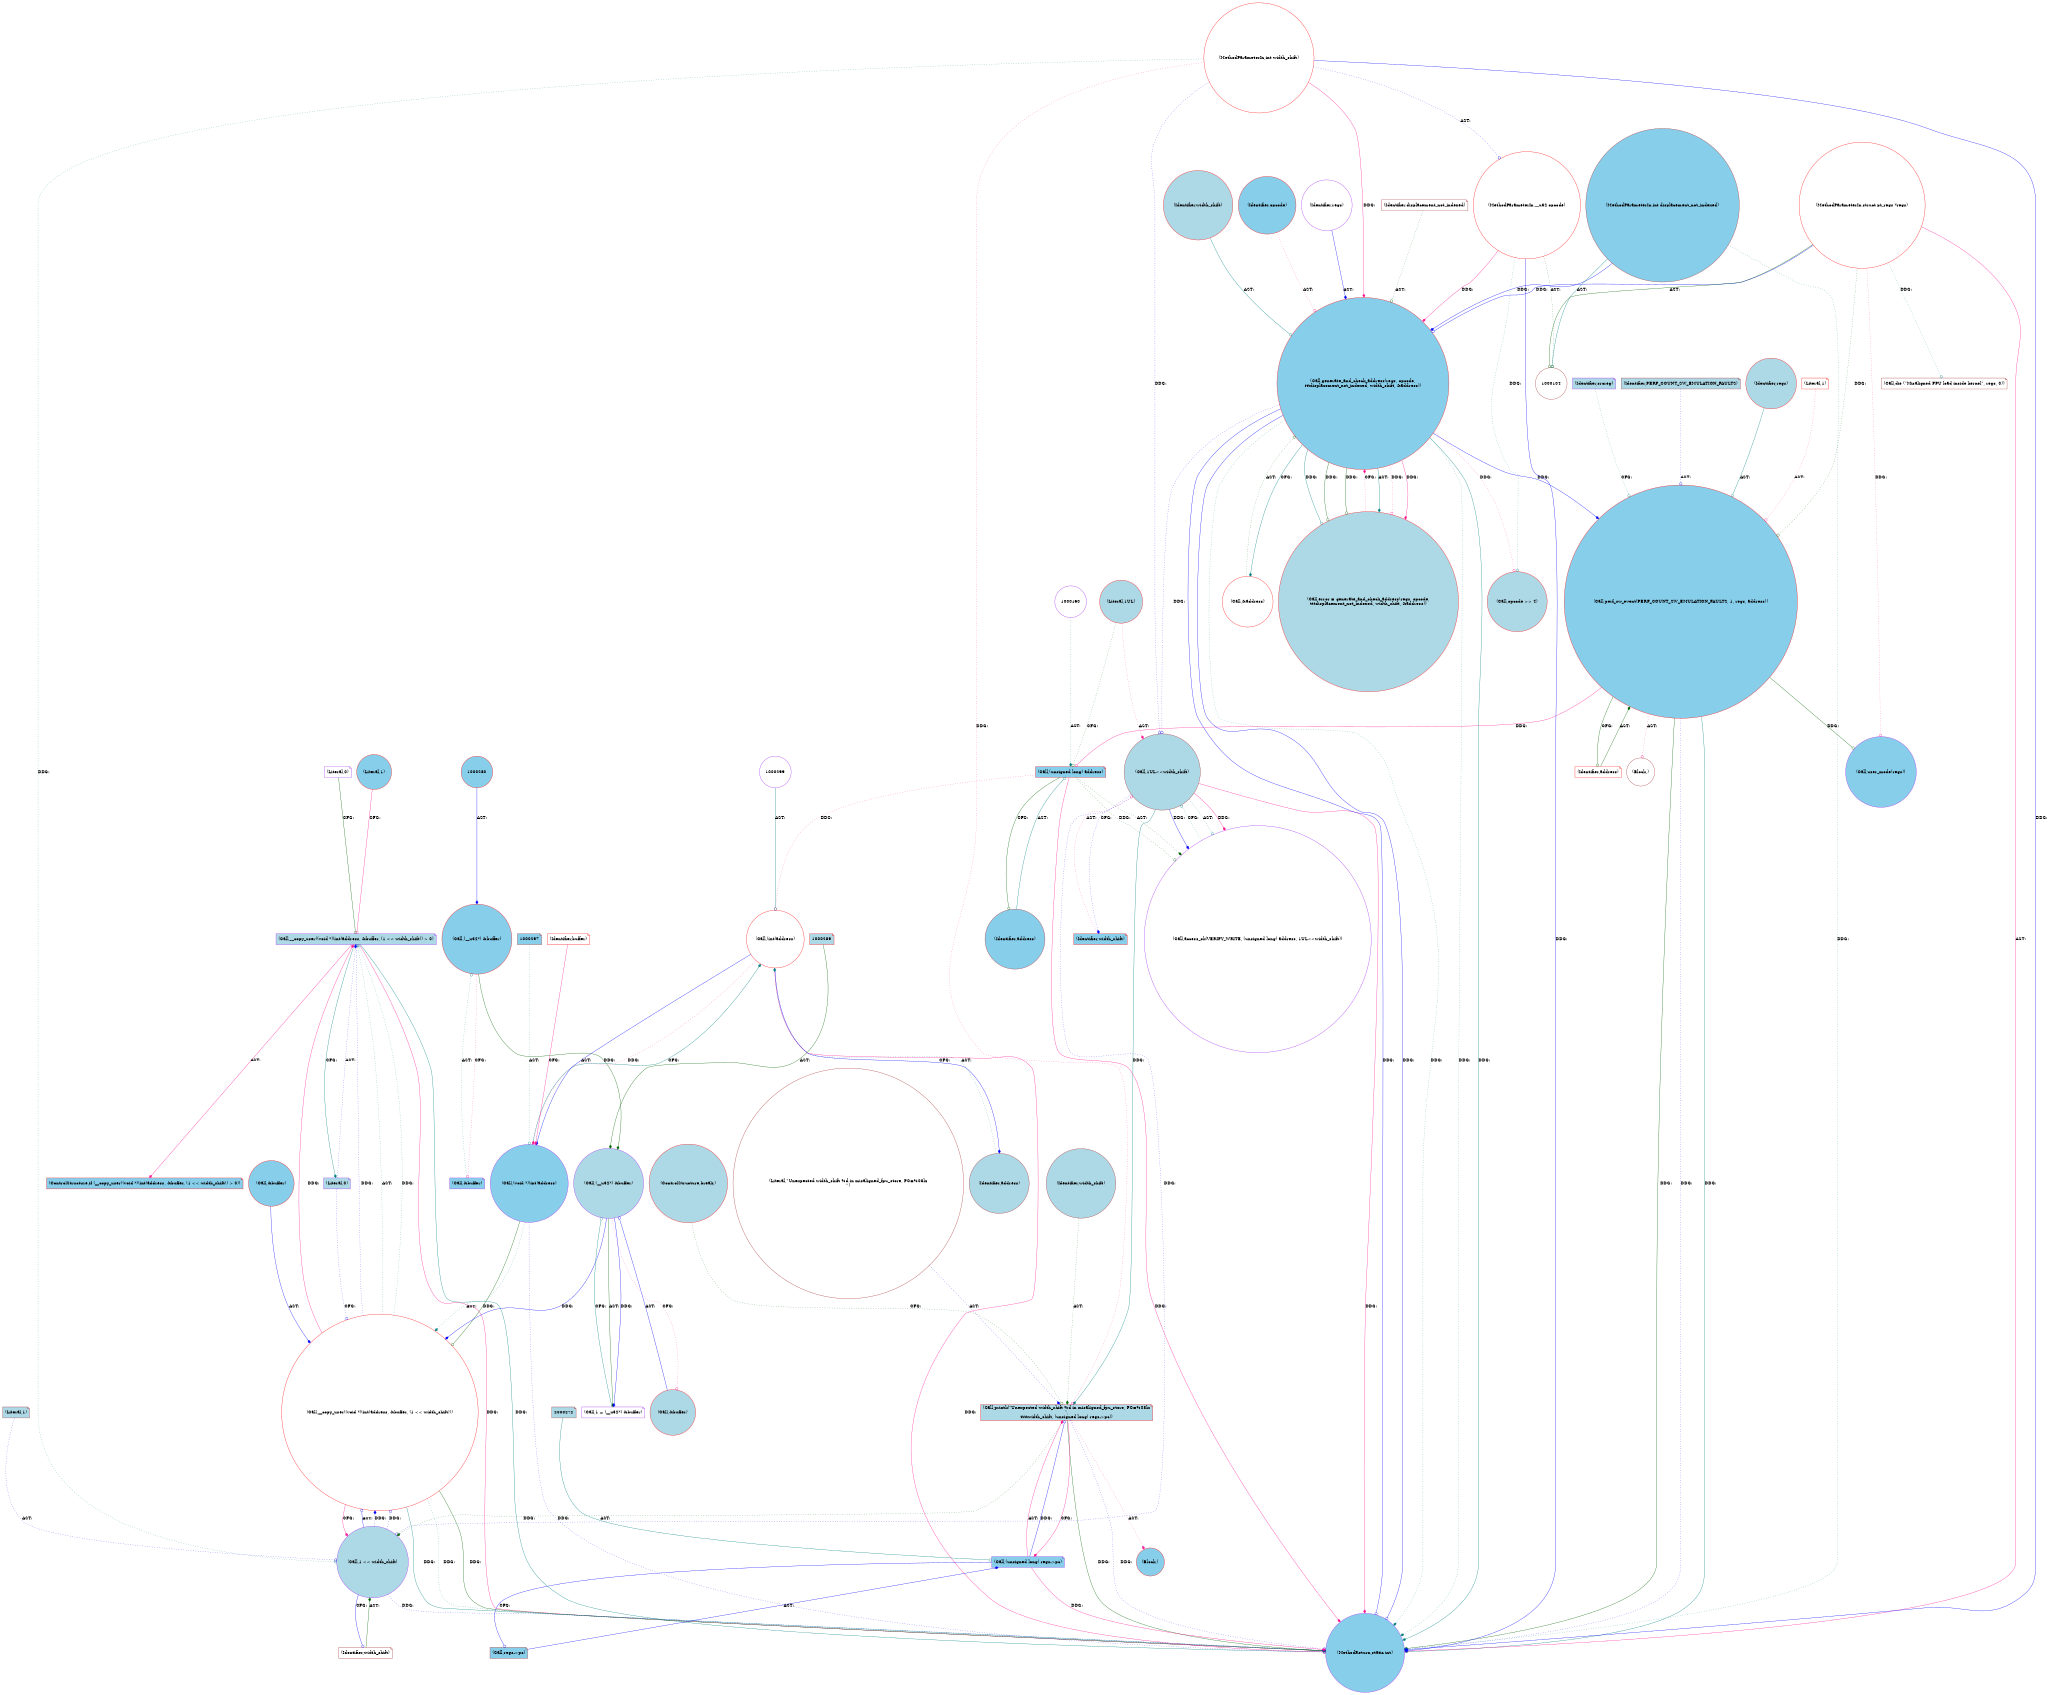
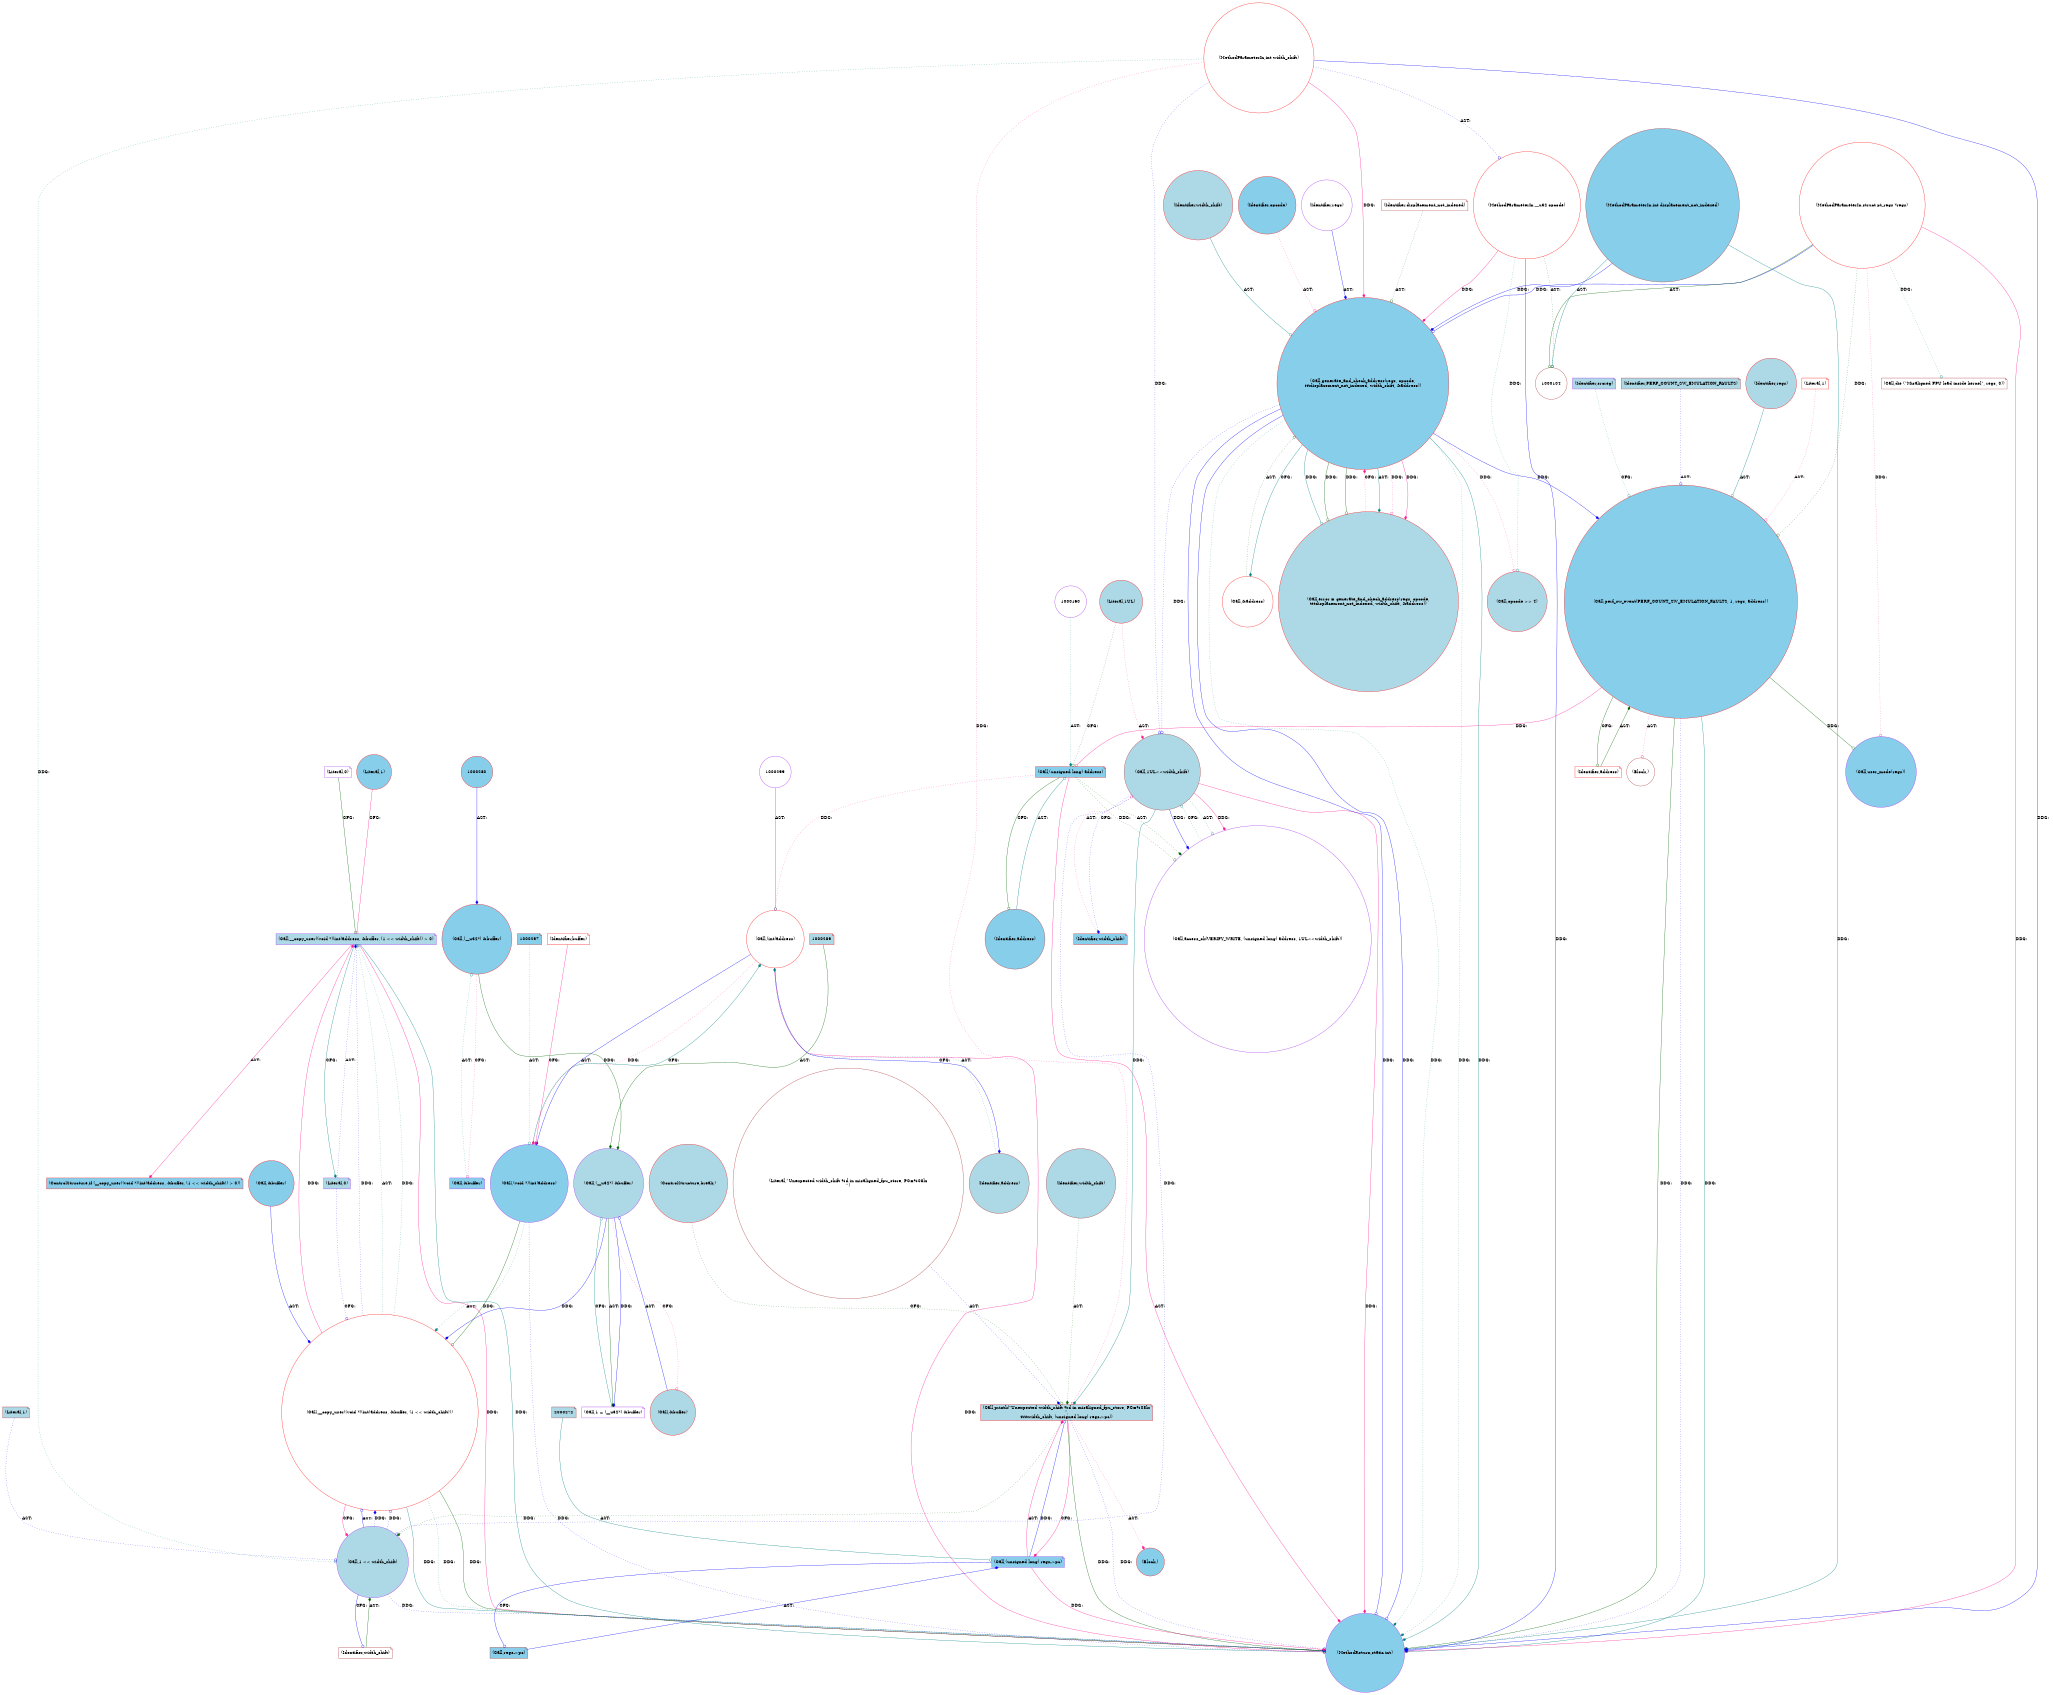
(2021, 939) -> (2022, 939)
(1837, 1093) -> (1837, 1093)
(1161, 1306) -> (1161, 1306)
